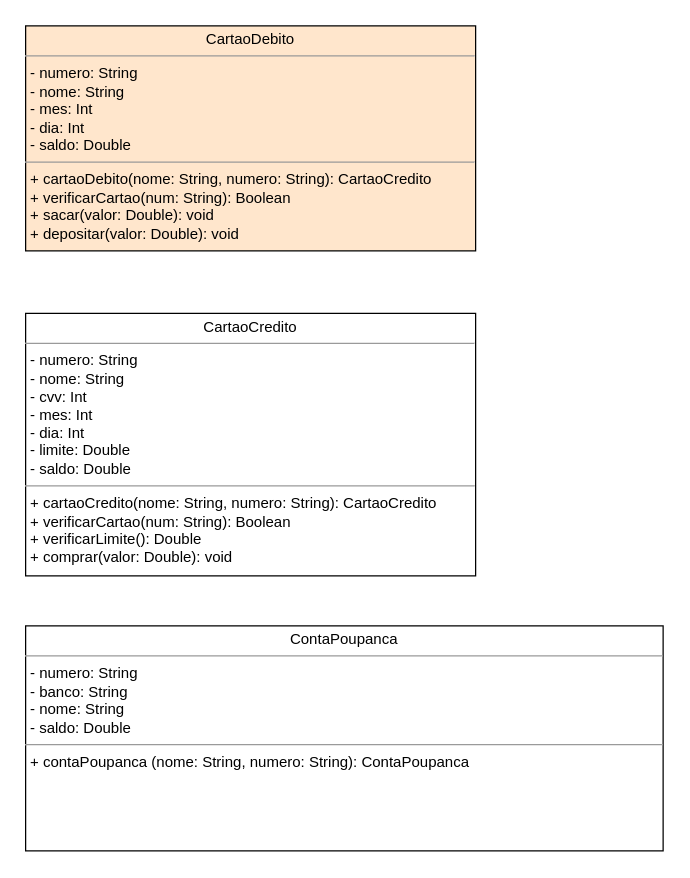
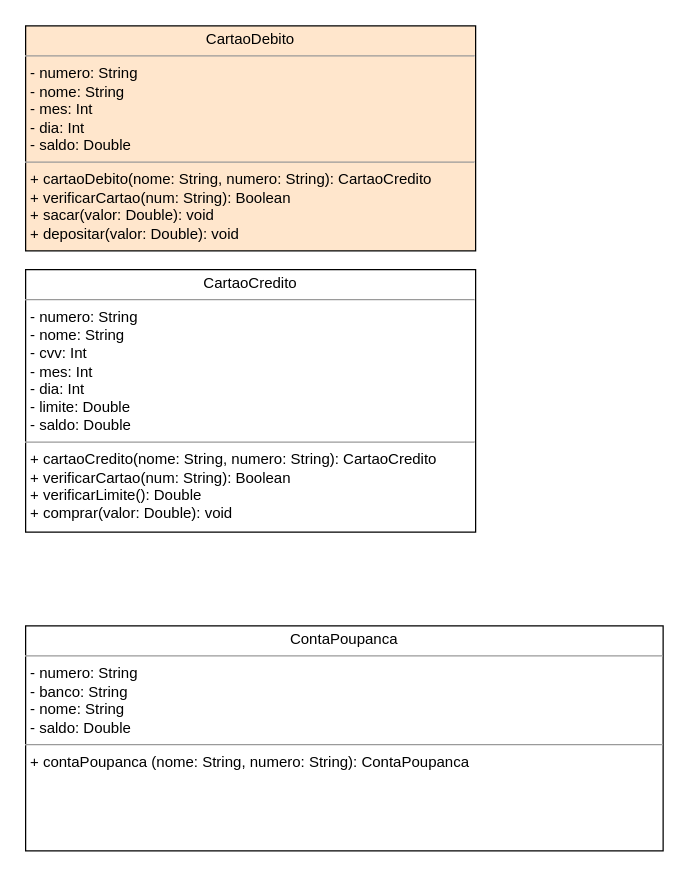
(251, 444) -> (251, 401)
